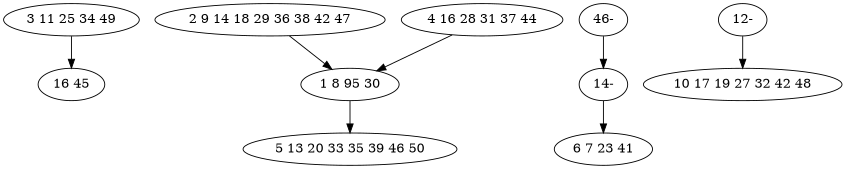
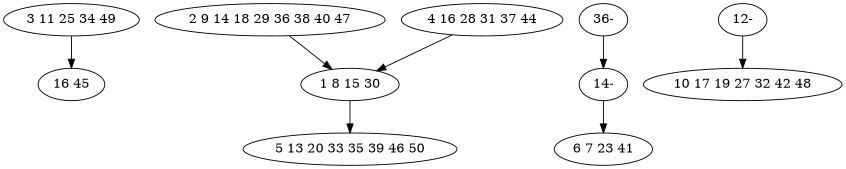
(270, 20) -> (270, 20)
(603, 20) -> (603, 20)
(350, 84) -> (350, 84)
